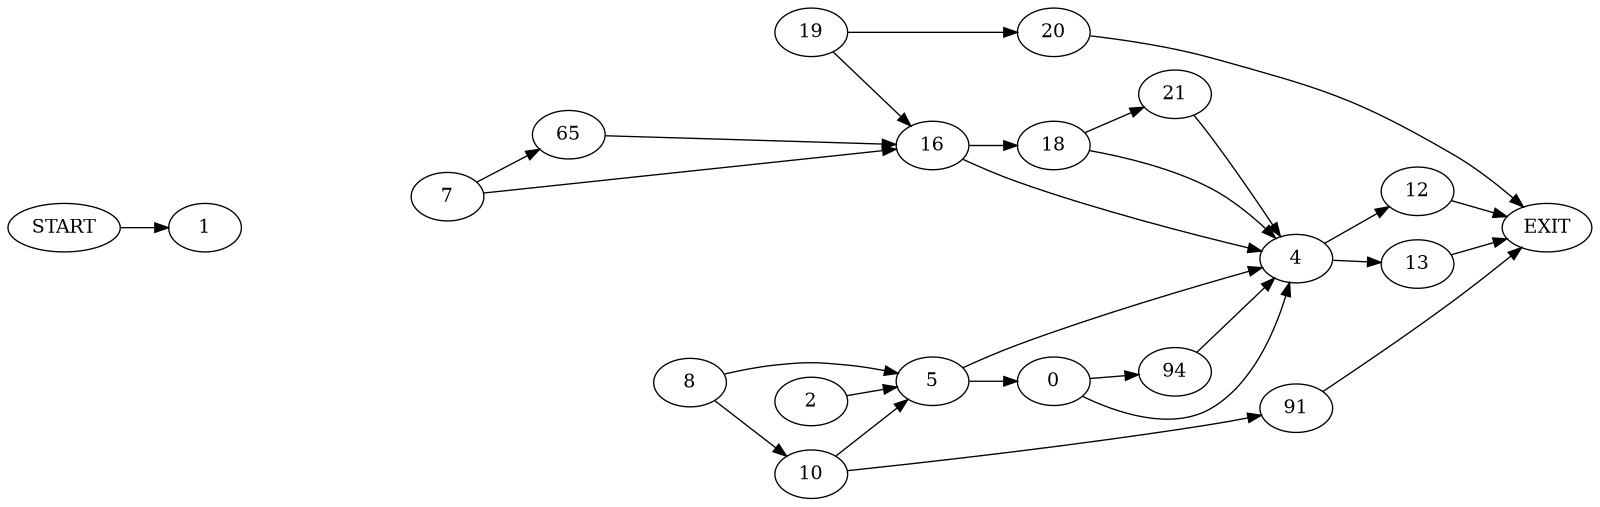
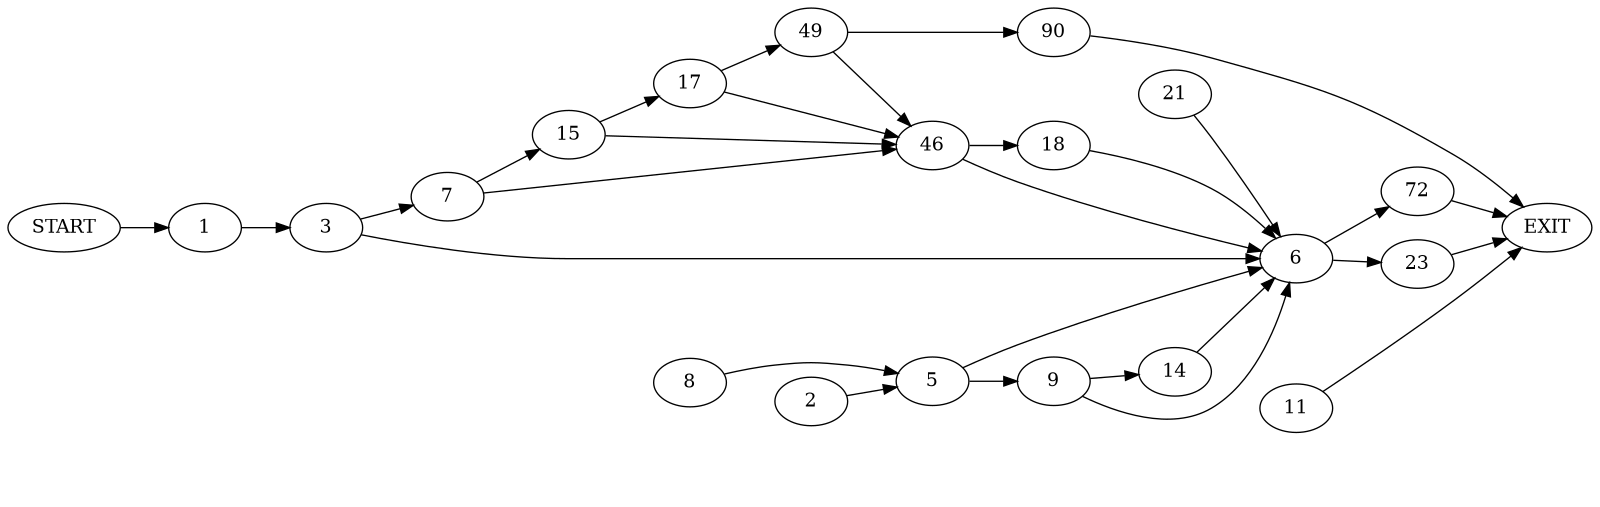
(811, 32) -> (811, 32)
(1054, 32) -> (1054, 32)
none -> (690, 84)
(1108, 123) -> none
(569, 135) -> (569, 135)
(933, 146) -> (933, 146)
(1418, 191) -> (1418, 191)
none -> (326, 228)
(1296, 259) -> (1296, 259)
(1418, 264) -> (1418, 264)
(1175, 372) -> (1175, 372)
(1054, 381) -> (1054, 381)
(1296, 408) -> (1296, 408)
(811, 474) -> none
